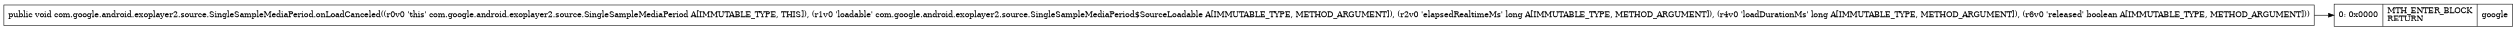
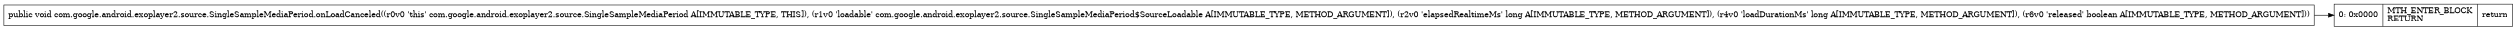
(2495, 15) -> (2495, 15)
